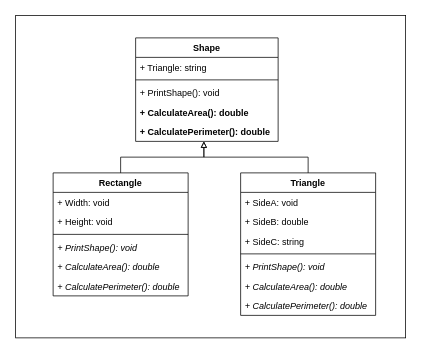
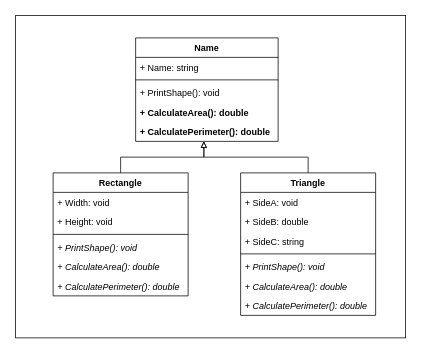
(206, 48) -> (206, 48)
(178, 68) -> (170, 68)
